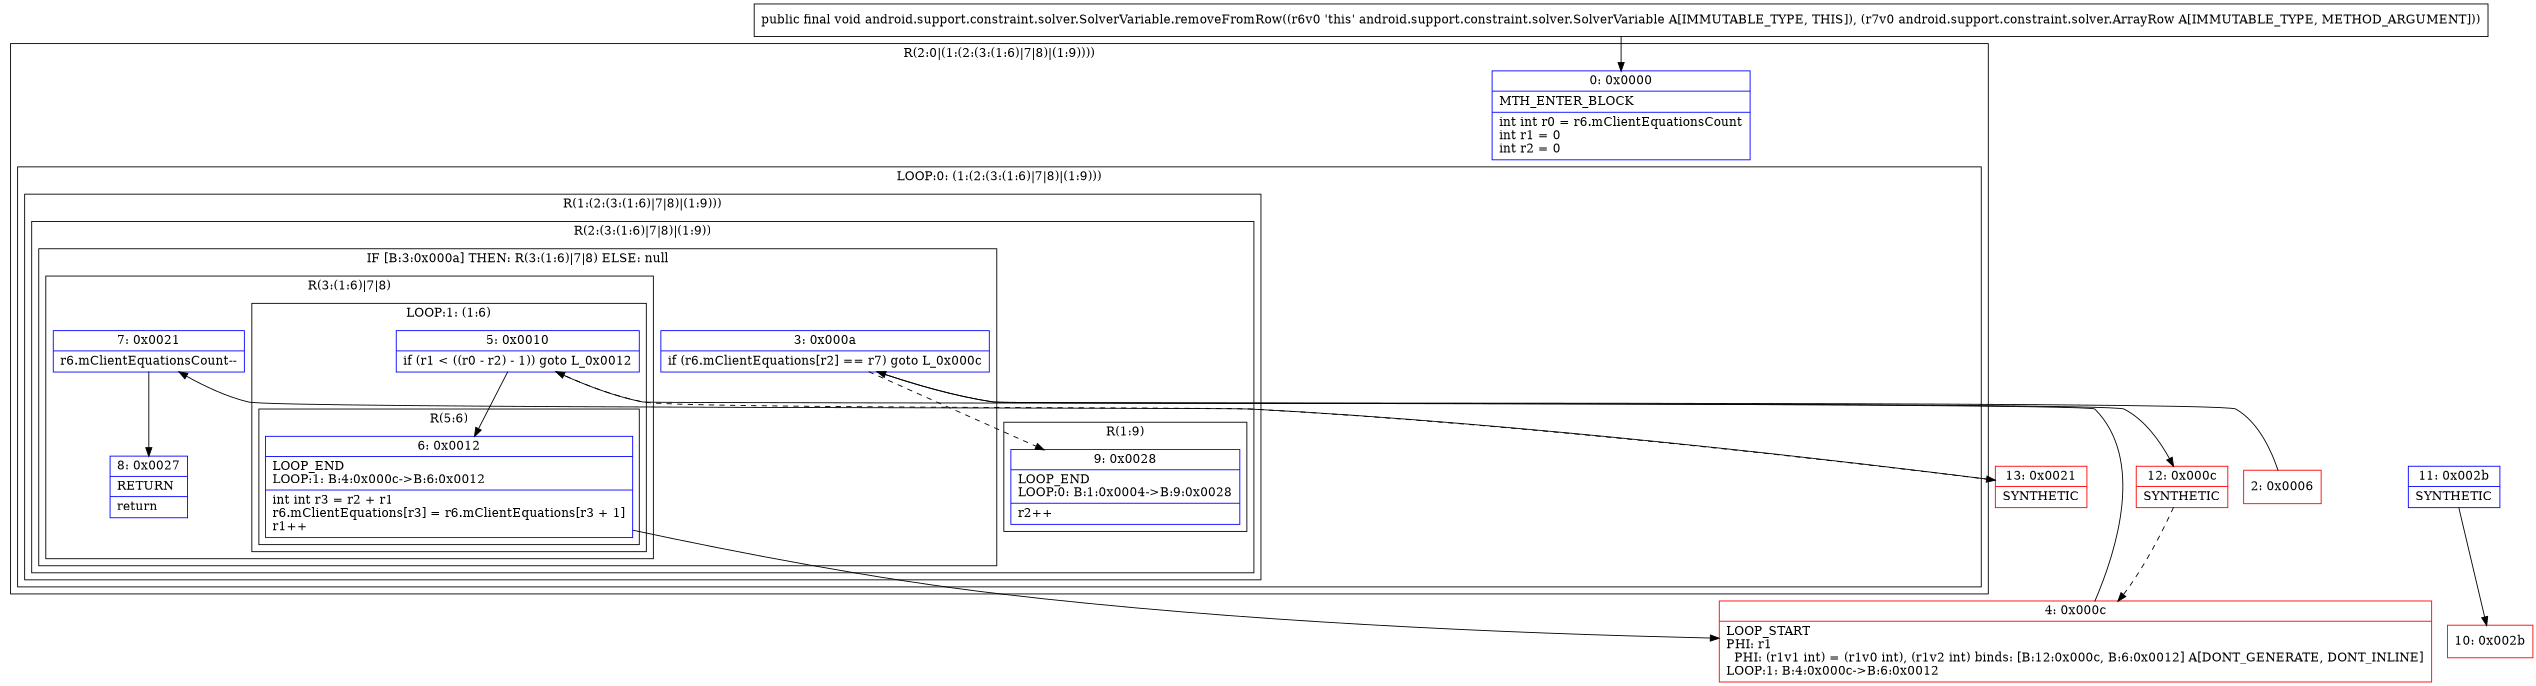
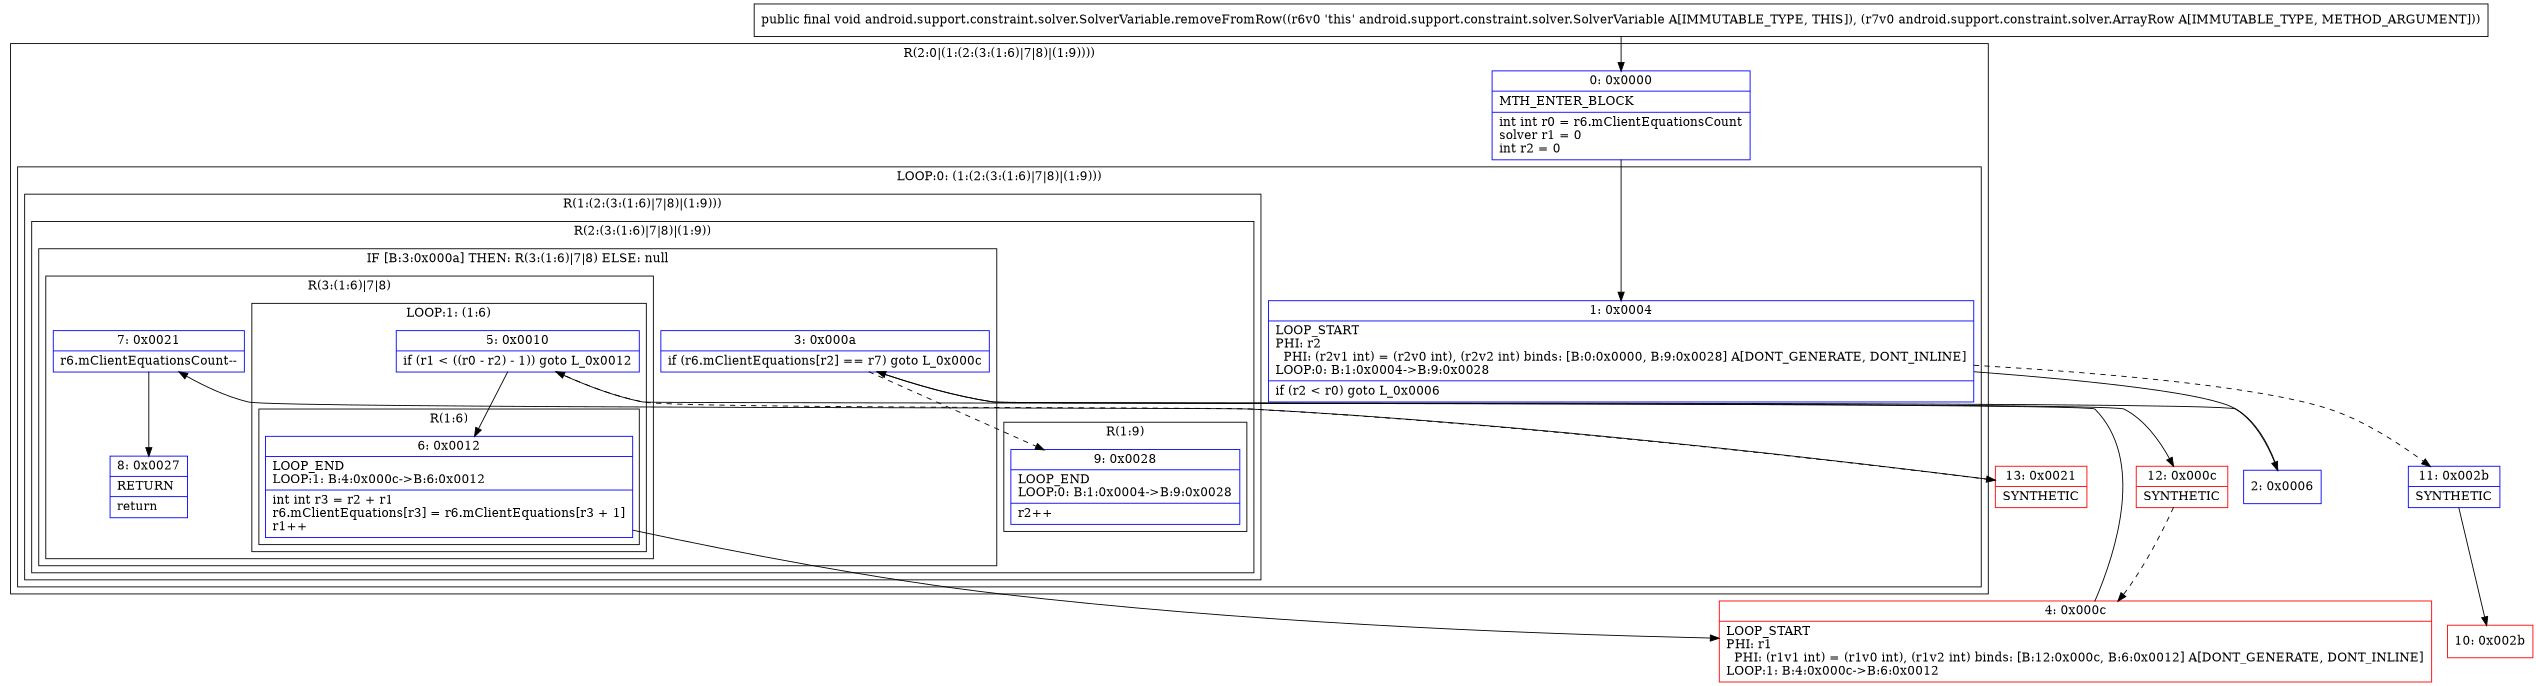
(1530, 136) -> (1541, 136)
none -> (1621, 351)
(449, 419) -> (449, 419)
(2282, 487) -> (2282, 487)
